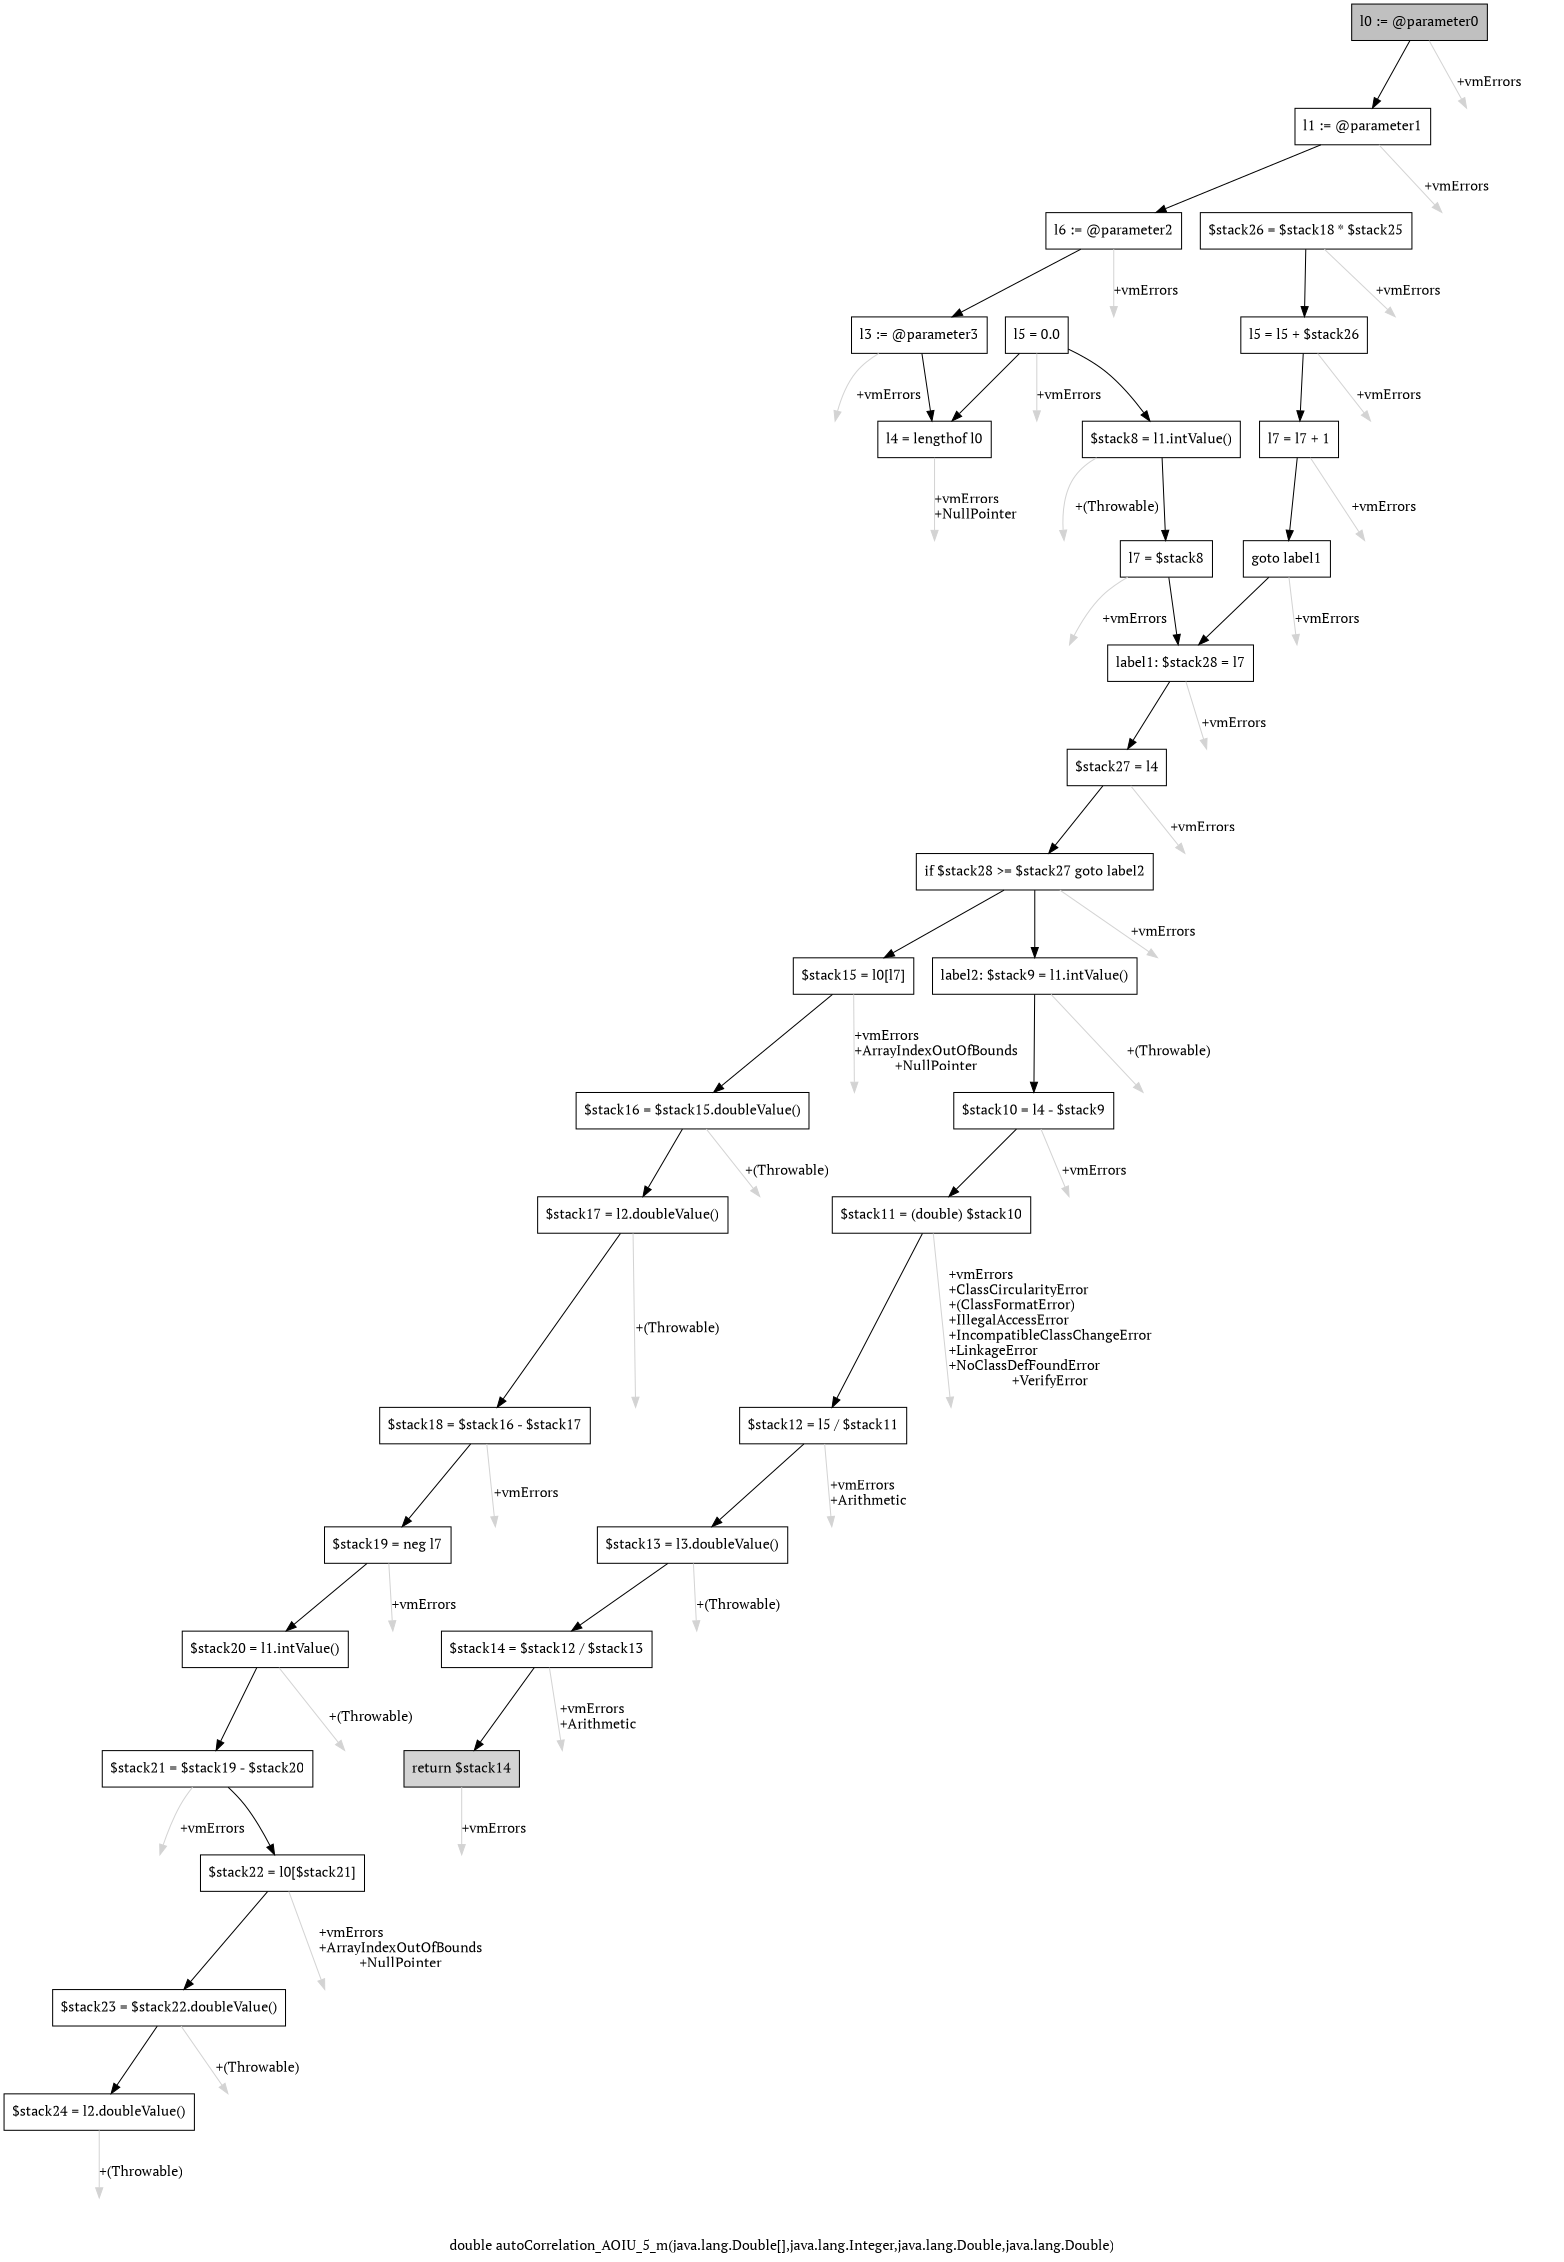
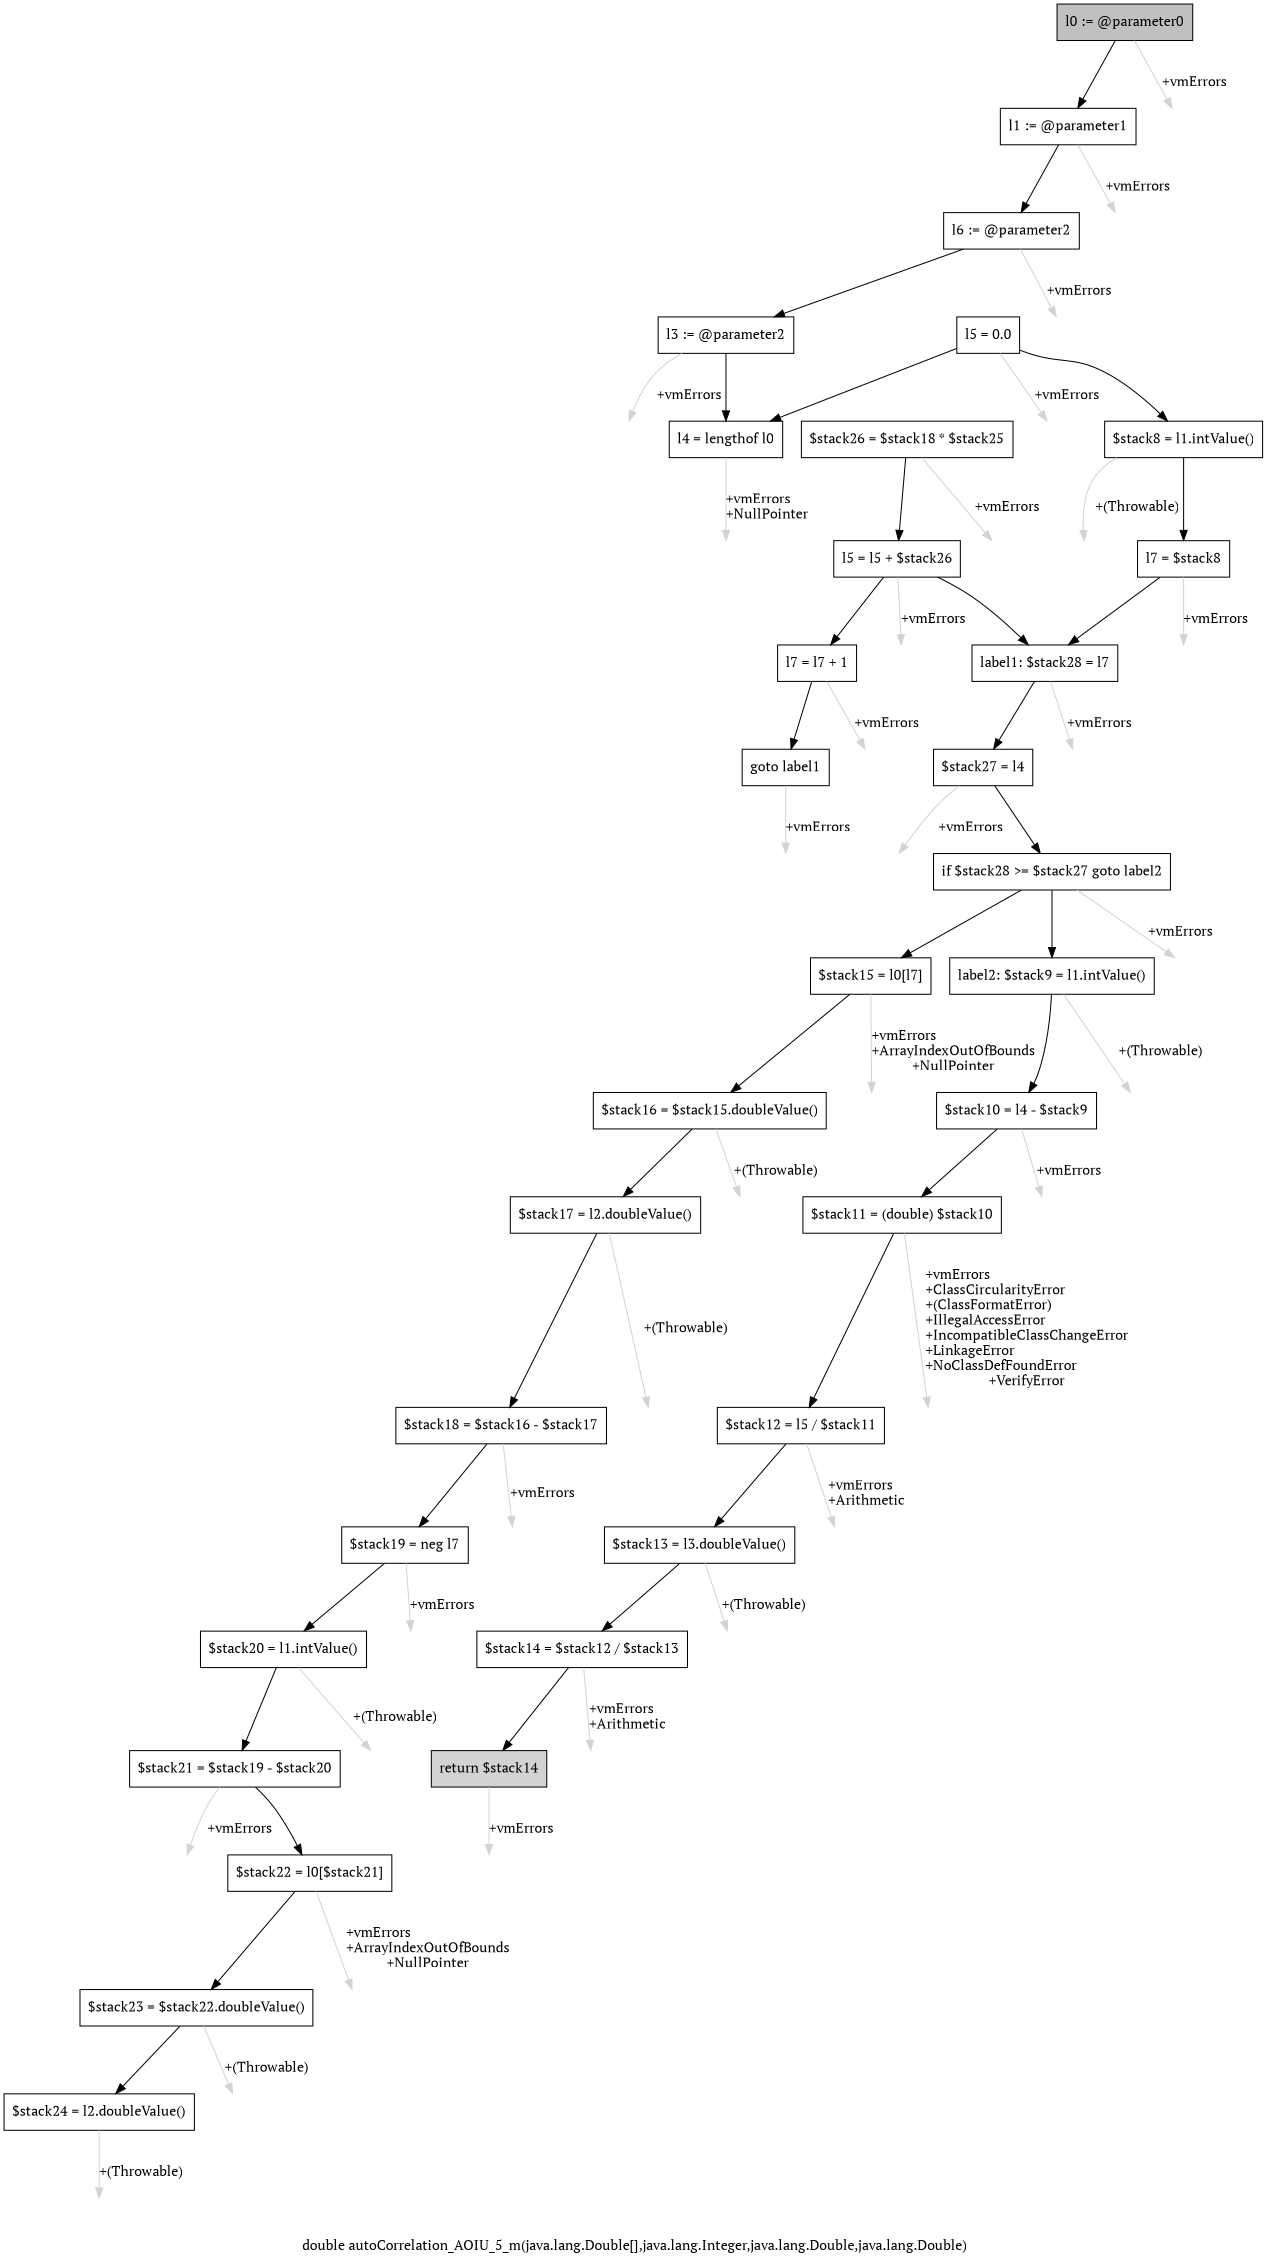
(919, 335) -> (726, 335)
(1237, 607) -> (982, 604)
